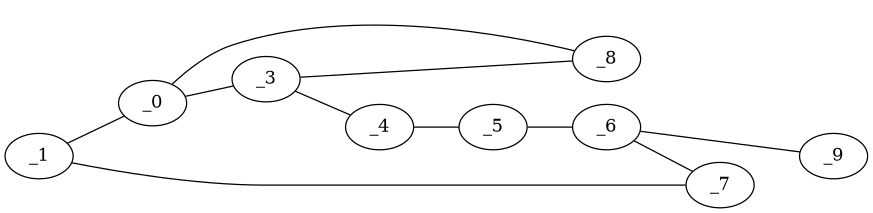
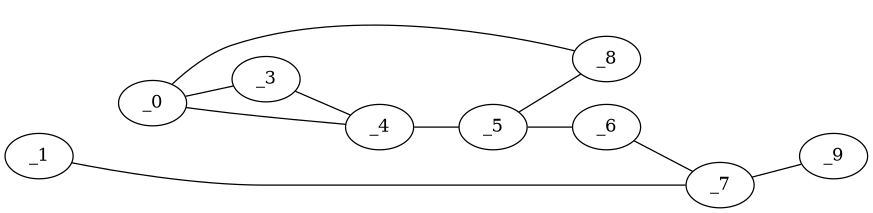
(436, 69) -> (550, 93)
(96, 130) -> (266, 117)
(720, 142) -> (777, 171)
